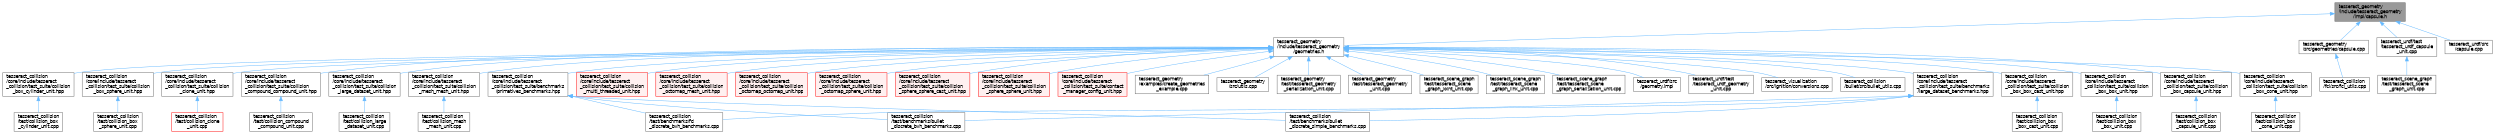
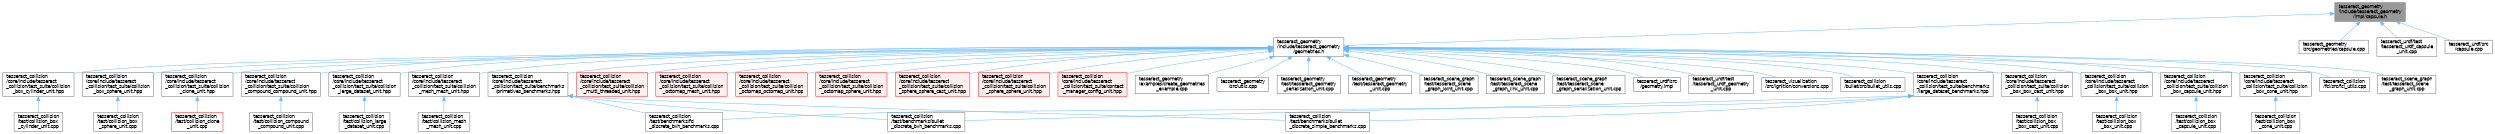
(2340, 68) -> (1840, 53)
(2407, 68) -> (1867, 53)
